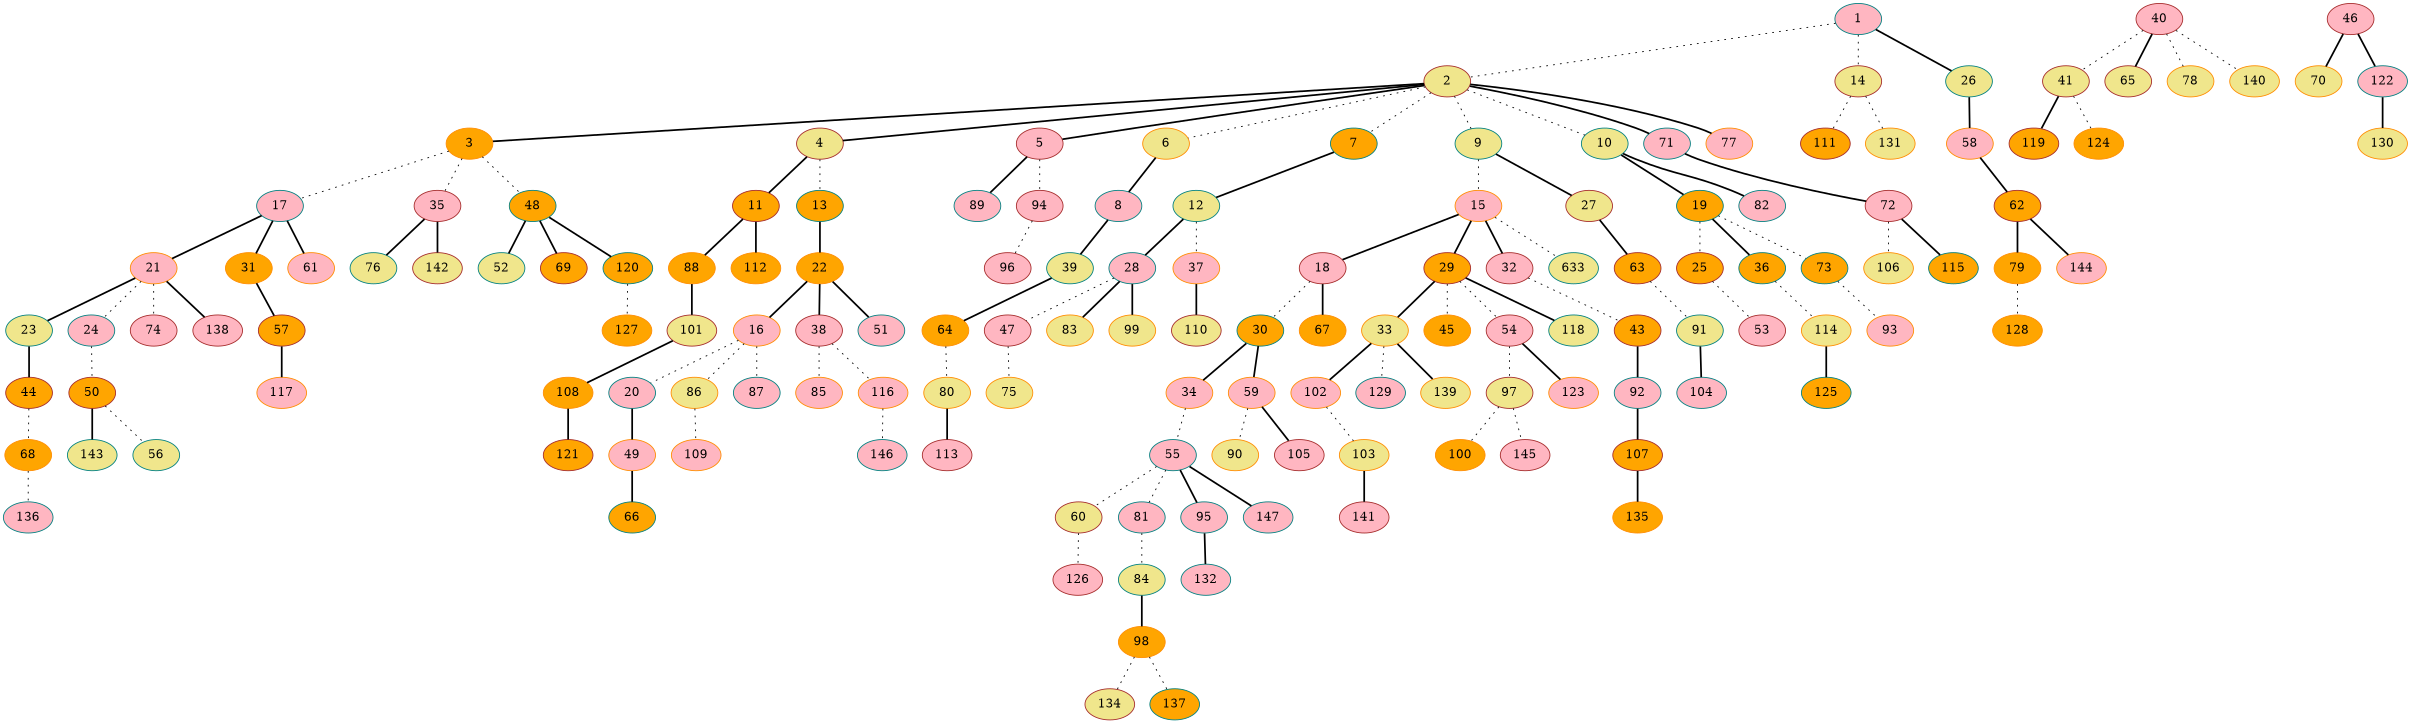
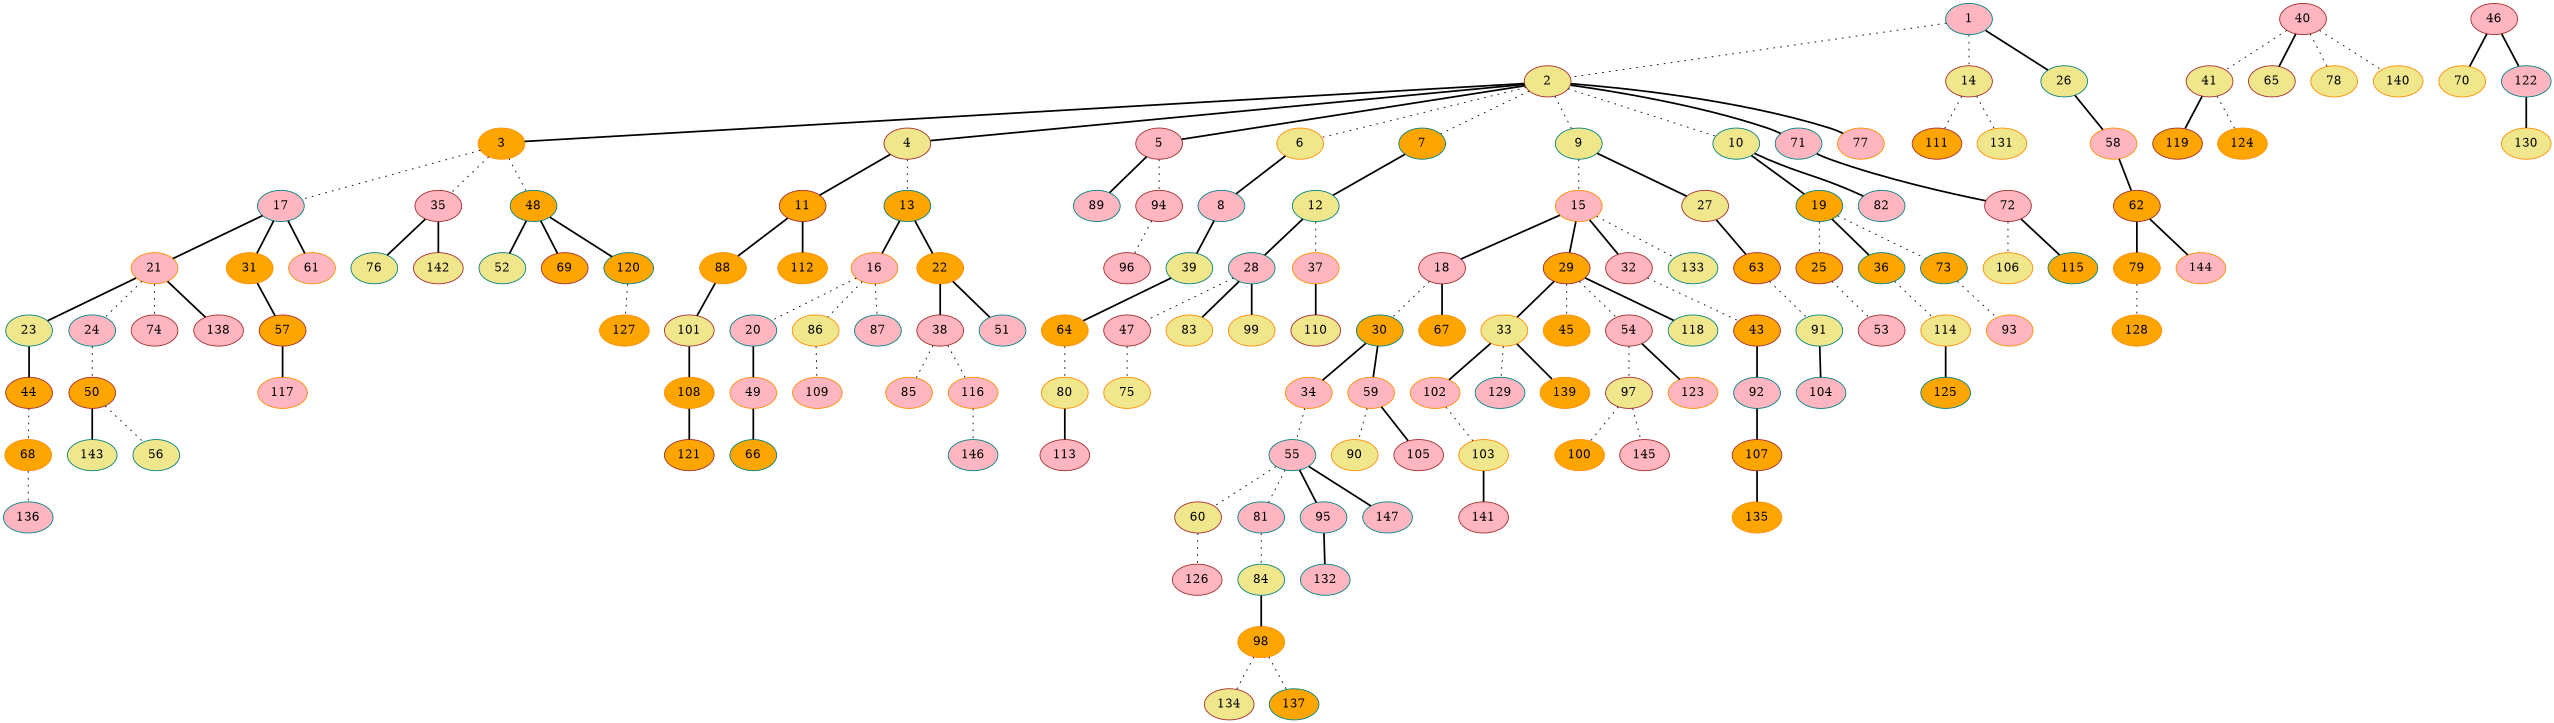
(1574, 268) -> (1693, 268)
(788, 299) -> (891, 237)
(1446, 393) -> (1565, 393)
